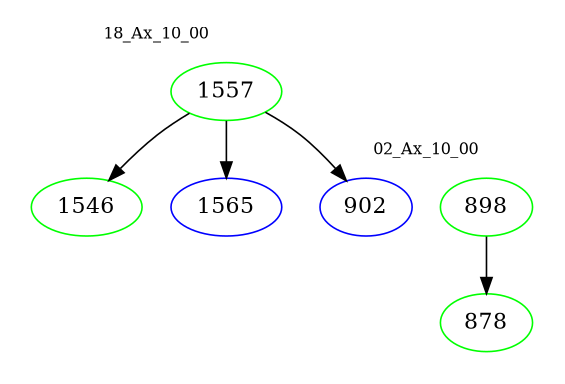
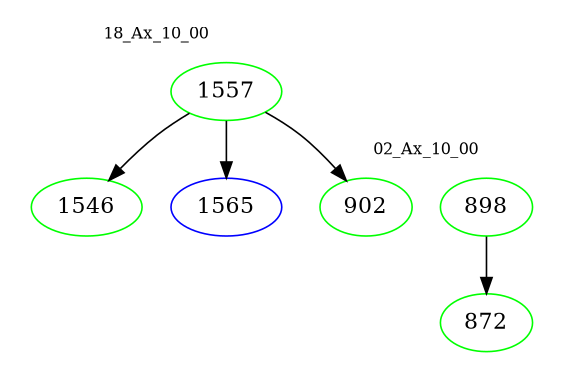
(366, 207) -> (366, 207)
(486, 323) -> (486, 323)
